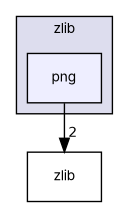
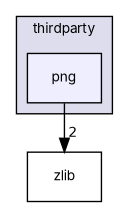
(64, 29) -> (64, 29)
